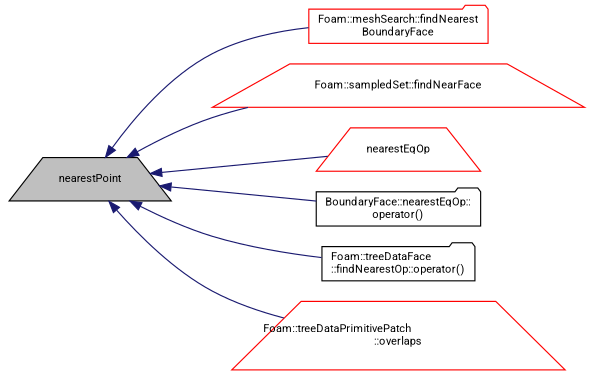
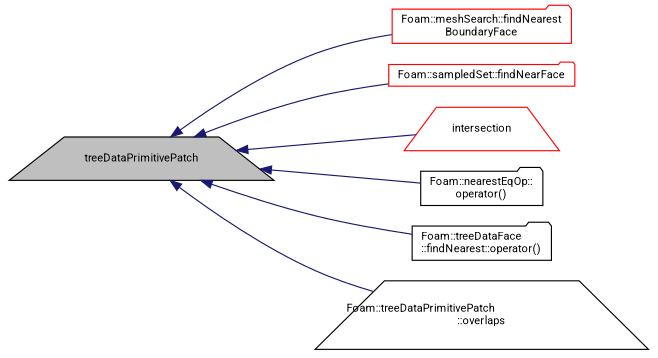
(398, 86) -> (482, 75)
(398, 150) -> (482, 129)
(90, 179) -> (142, 159)
(398, 209) -> (482, 188)
(398, 264) -> (482, 243)
(398, 336) -> (482, 315)
